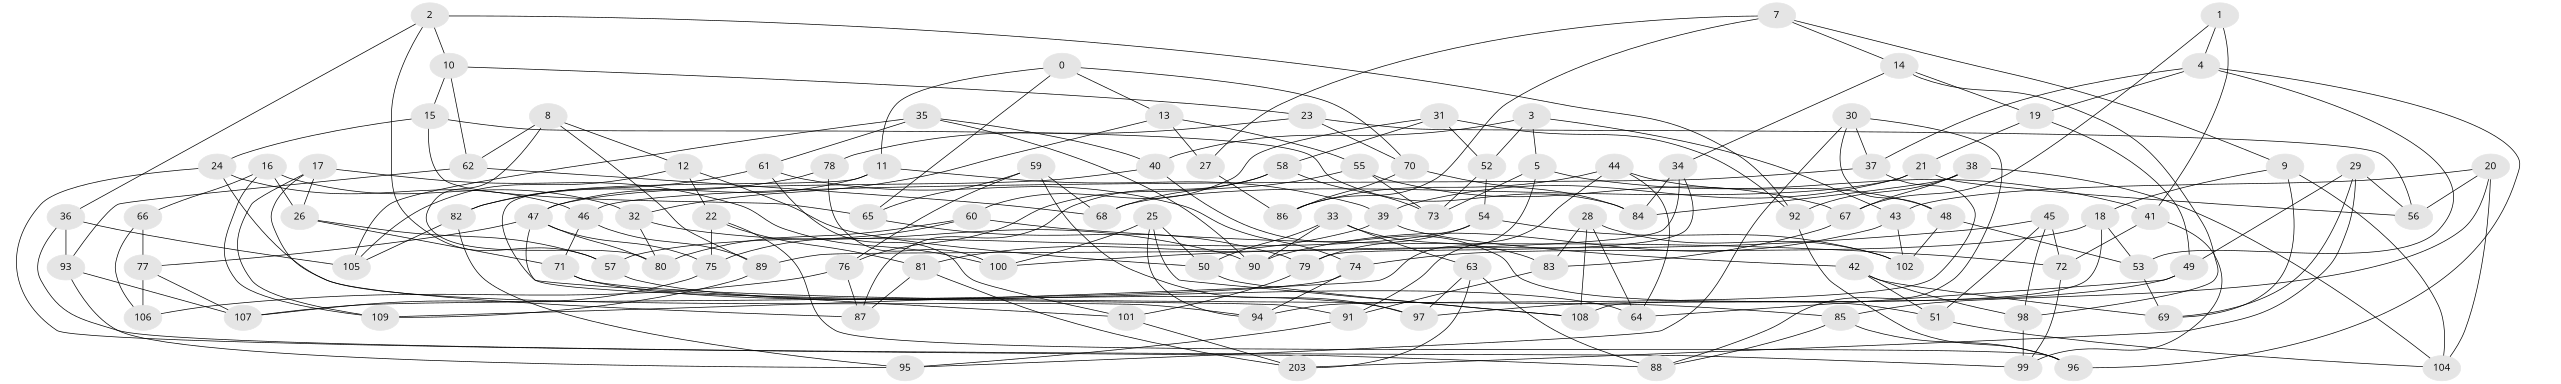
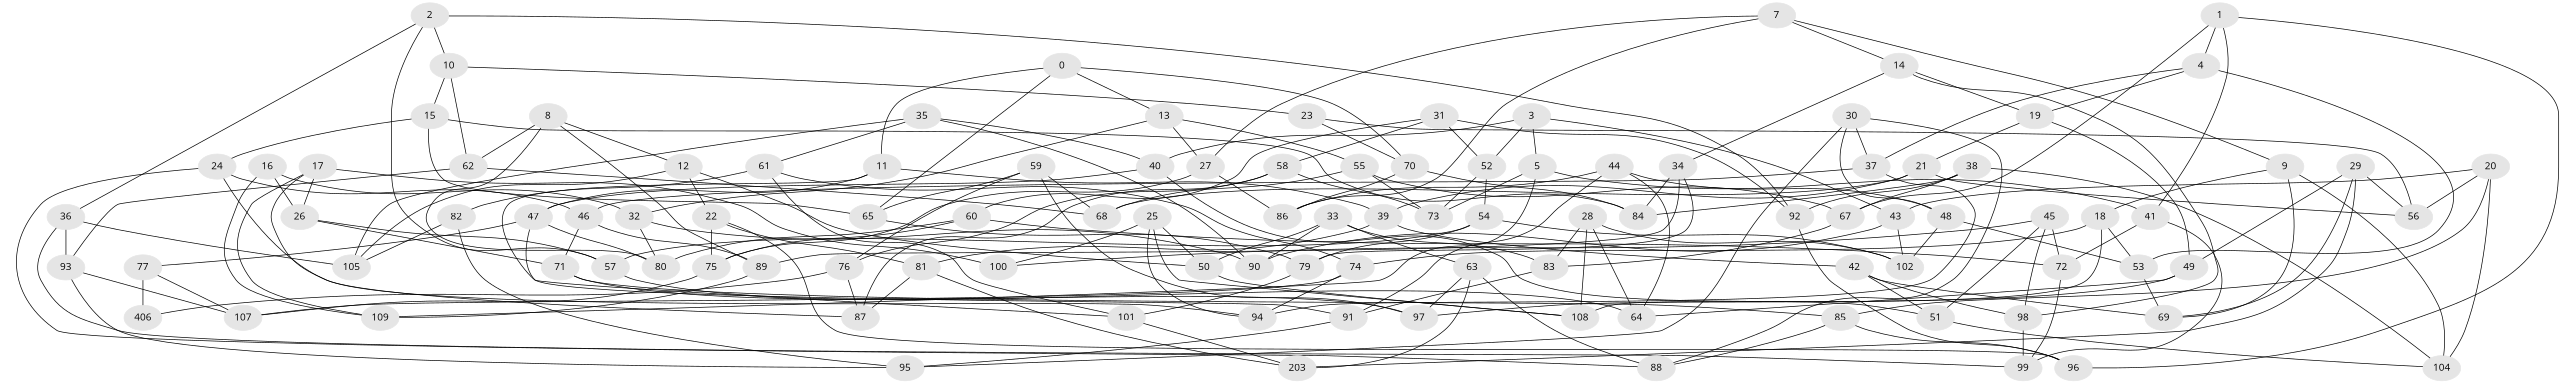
(830, 167) -> none
(143, 217) -> none
(622, 242) -> (979, 197)
(2478, 245) -> (2539, 242)
(143, 318) -> (143, 318)
